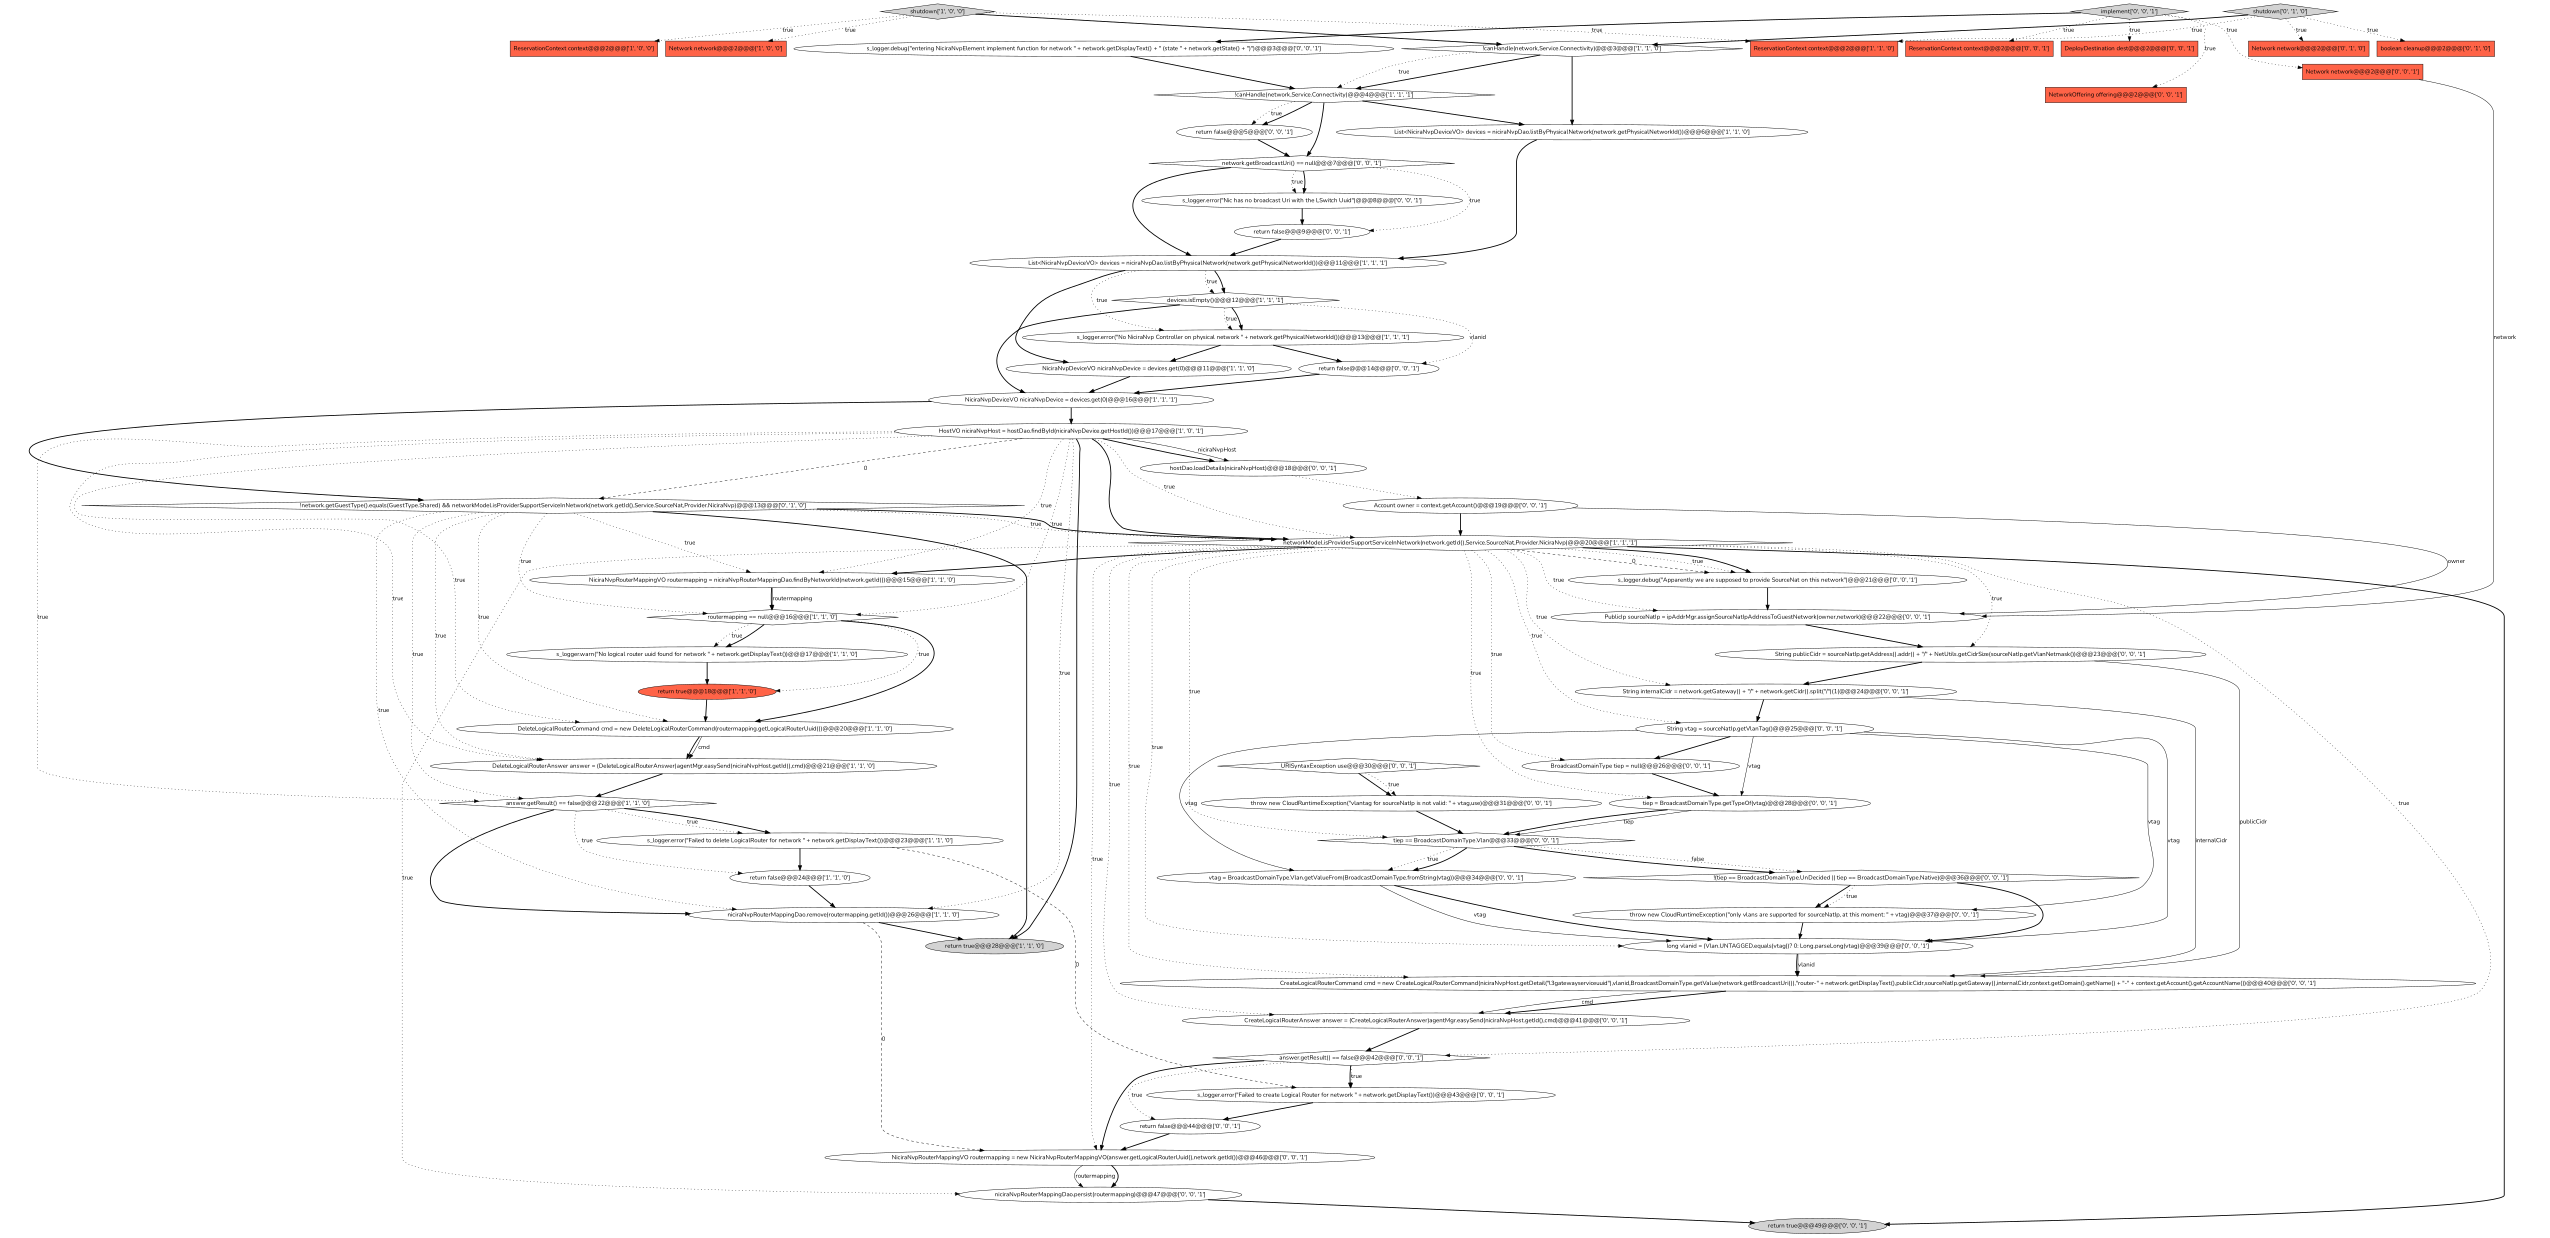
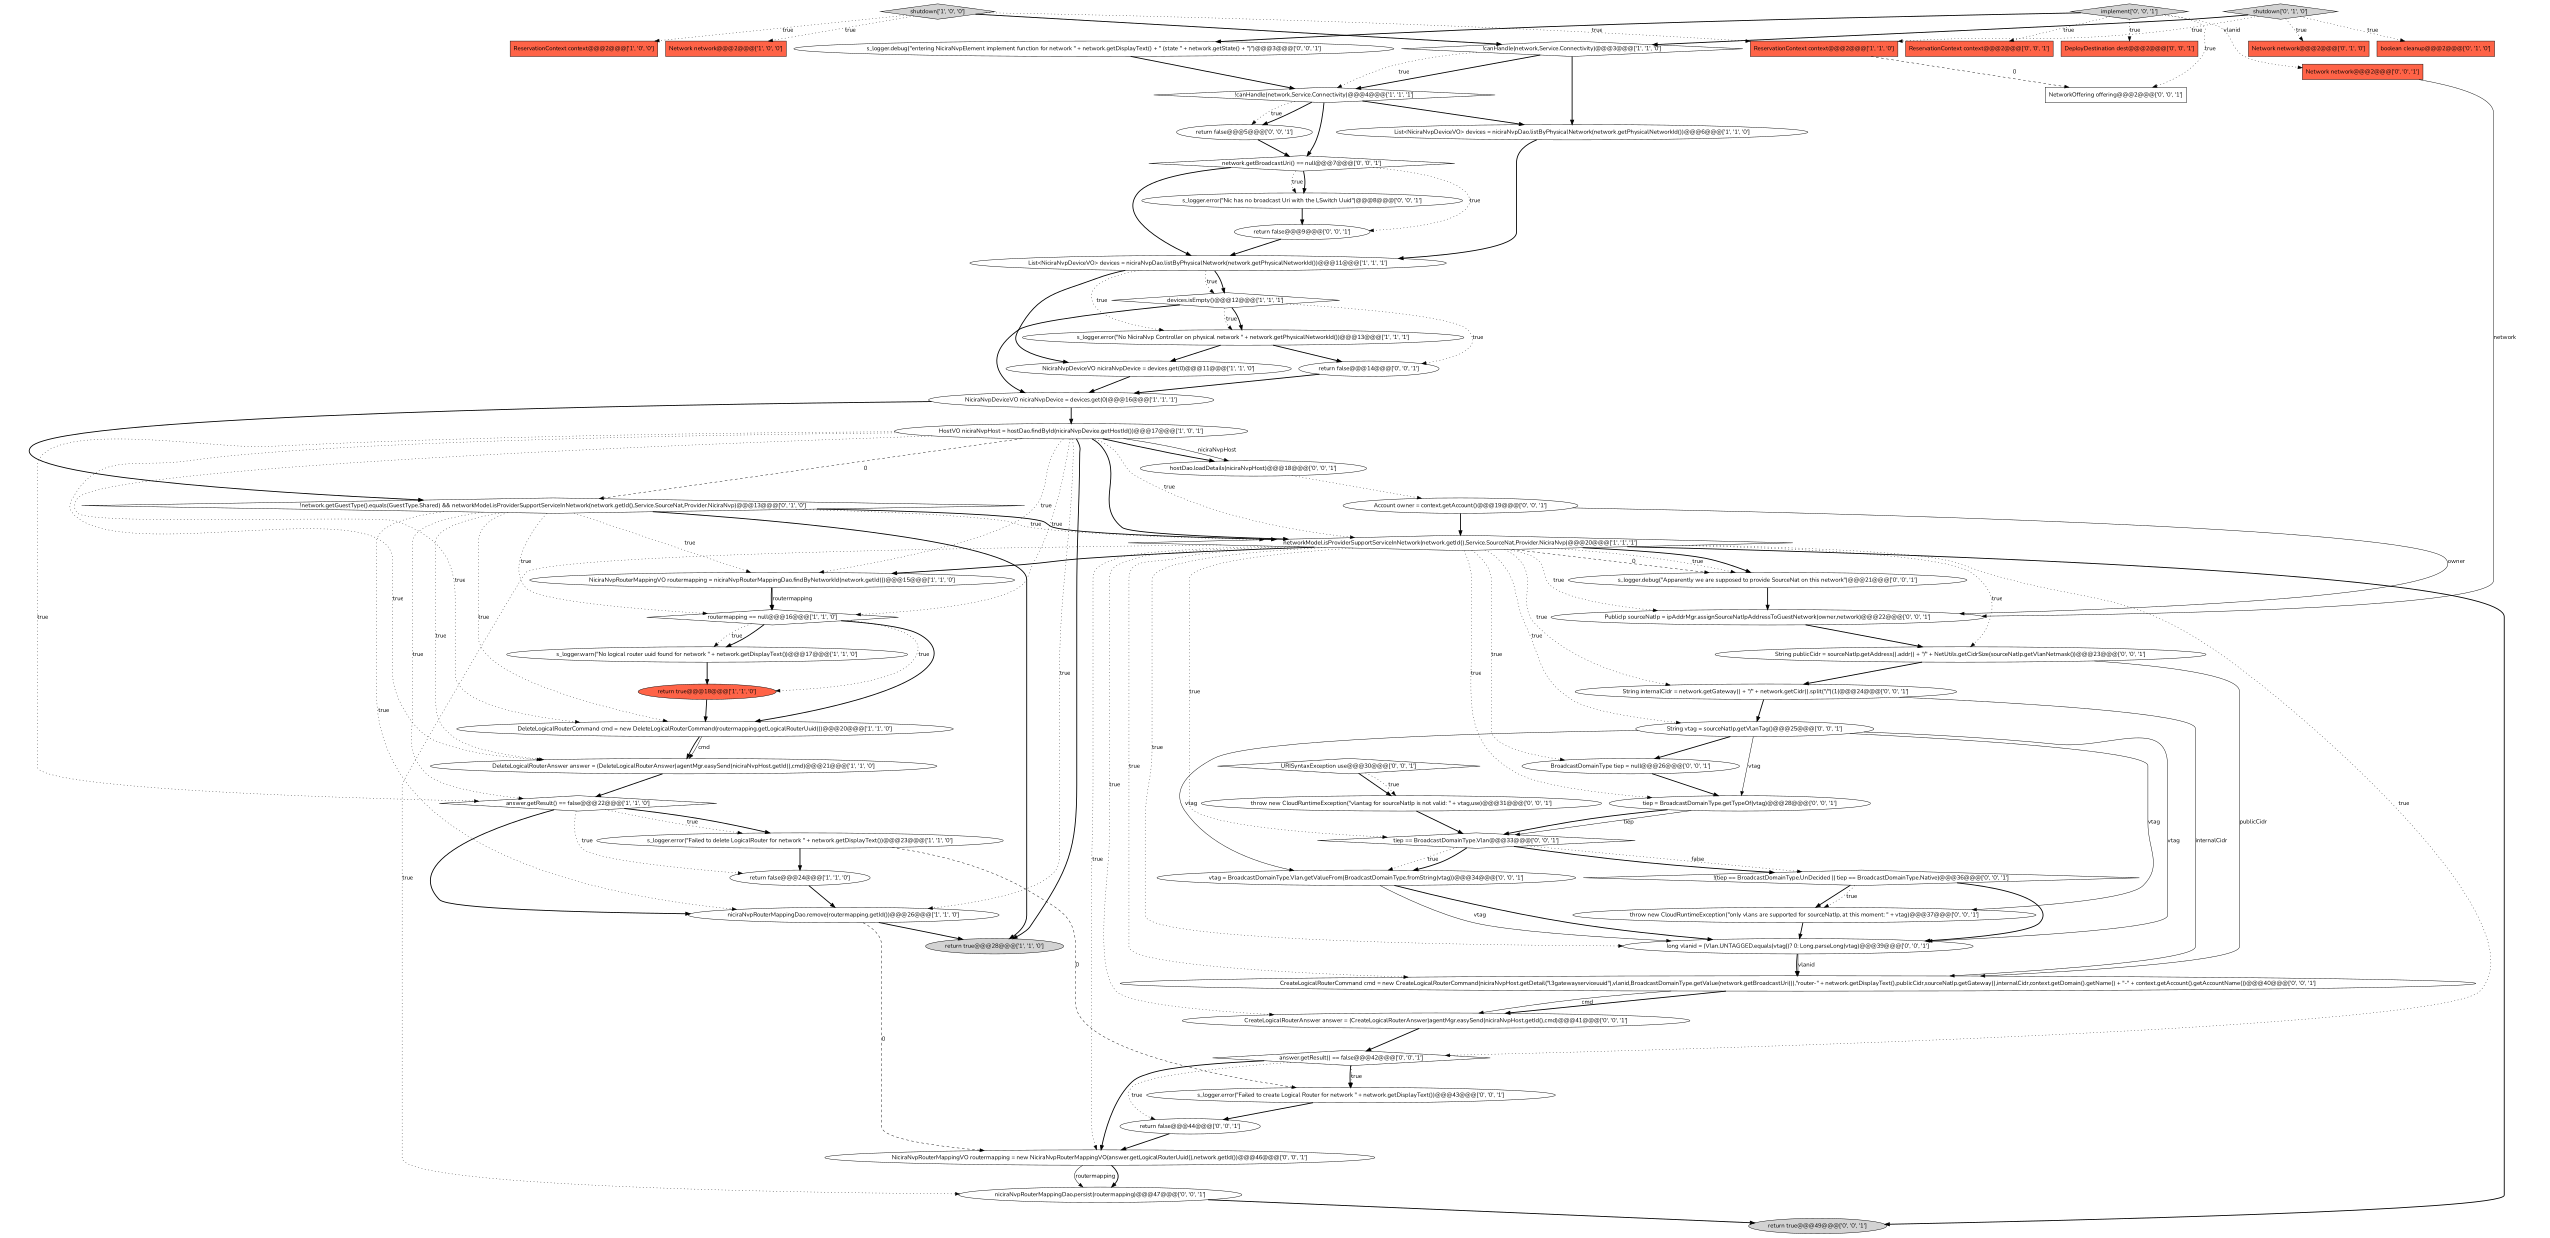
(2232, 30) -> (2232, 30)
none -> (1968, 72)
(2116, 95) -> (2116, 95)
(1478, 338) -> (1478, 338)
